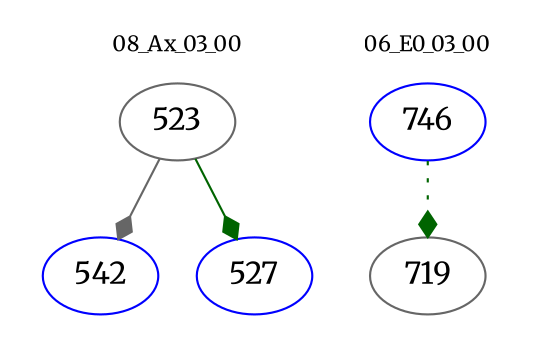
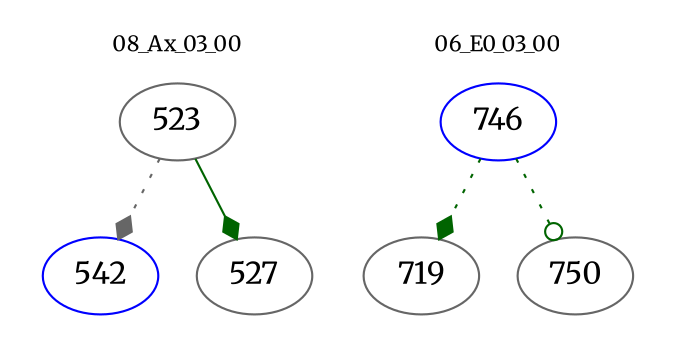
(145, 187) -> (145, 187)
(255, 276) -> (255, 276)
none -> (575, 276)
